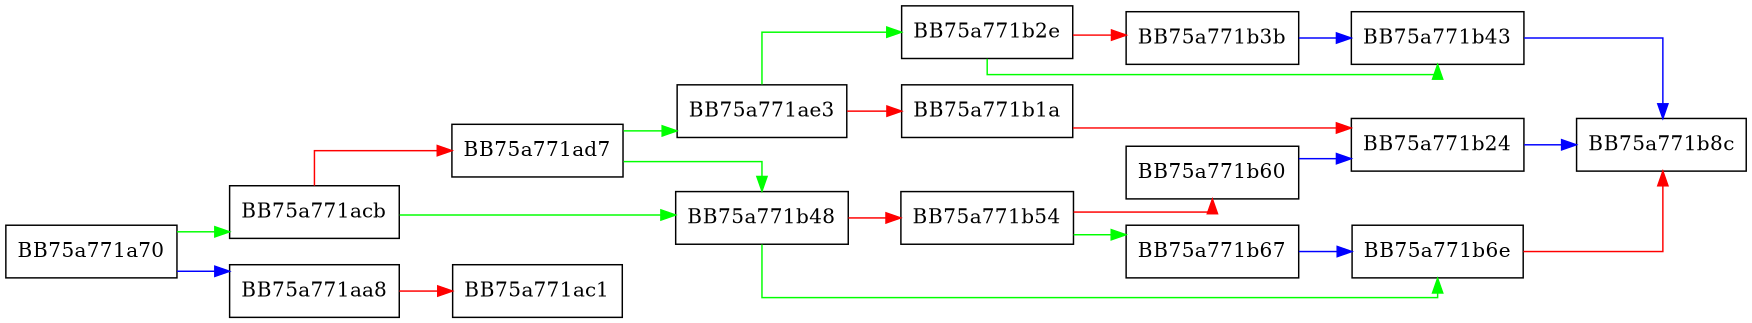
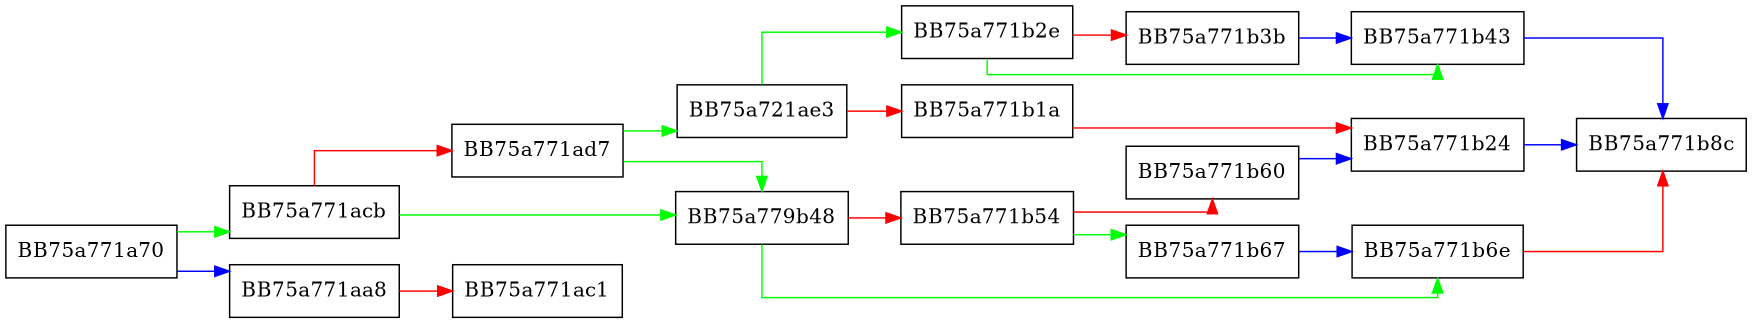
(762, 111) -> (762, 111)
(762, 218) -> (762, 218)
